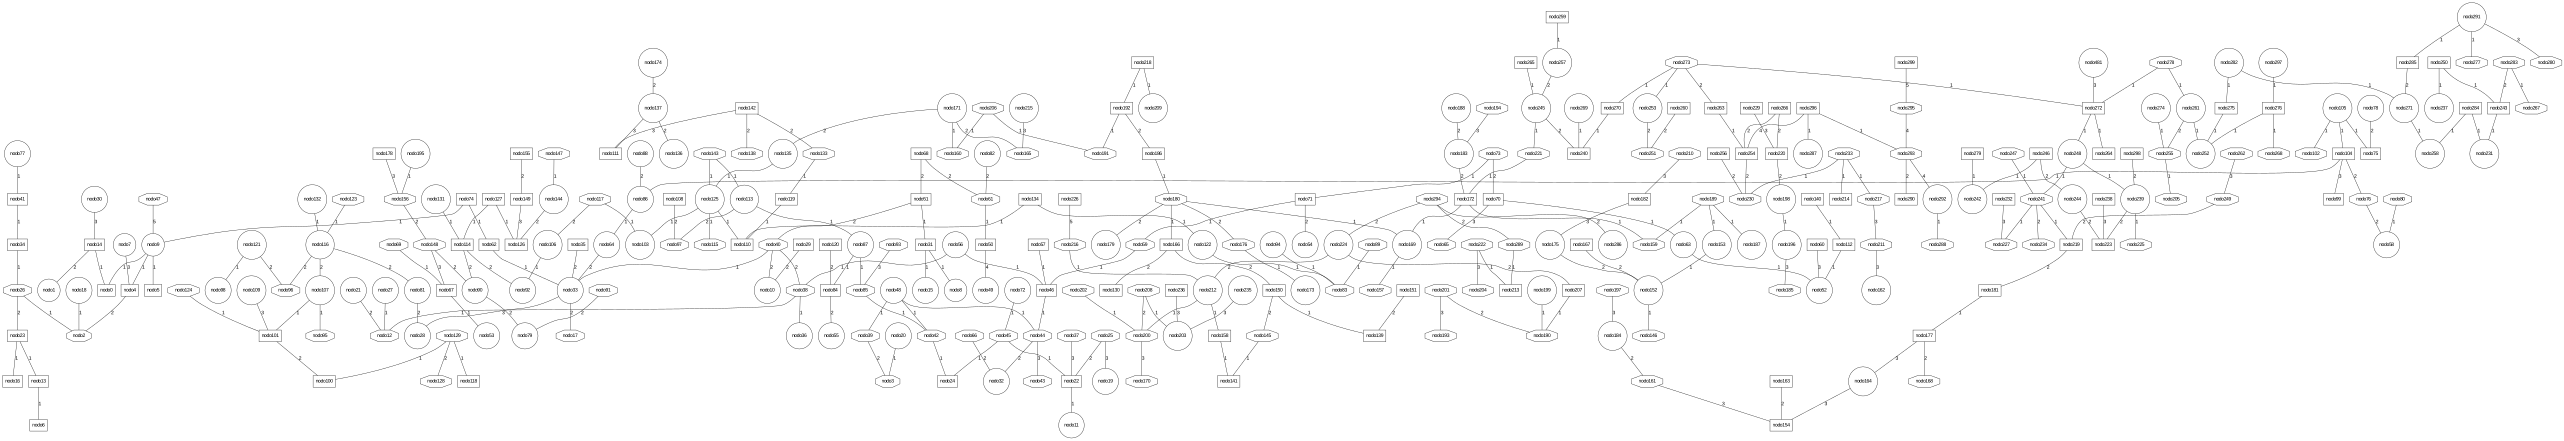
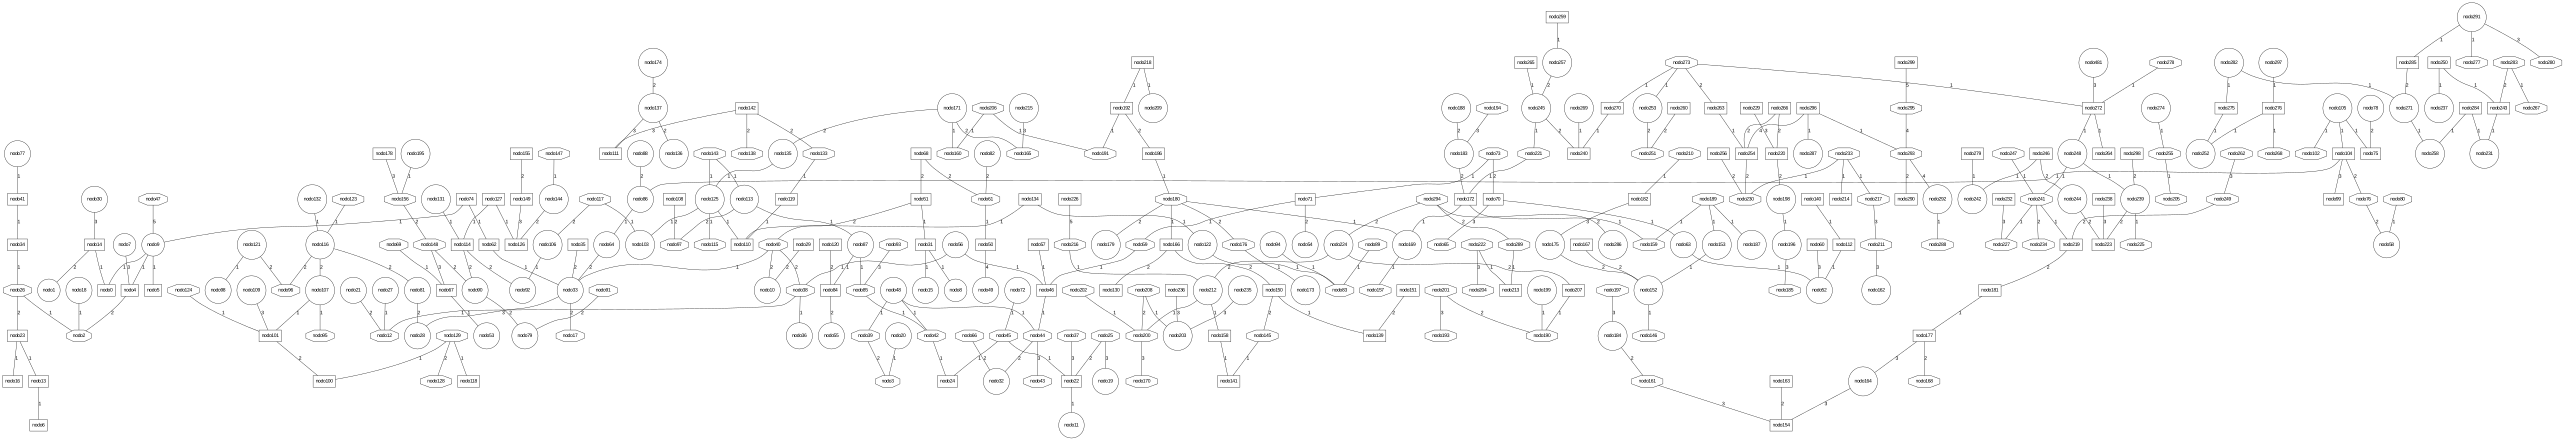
(2191, 108) -> none
(1665, 177) -> (1665, 177)
